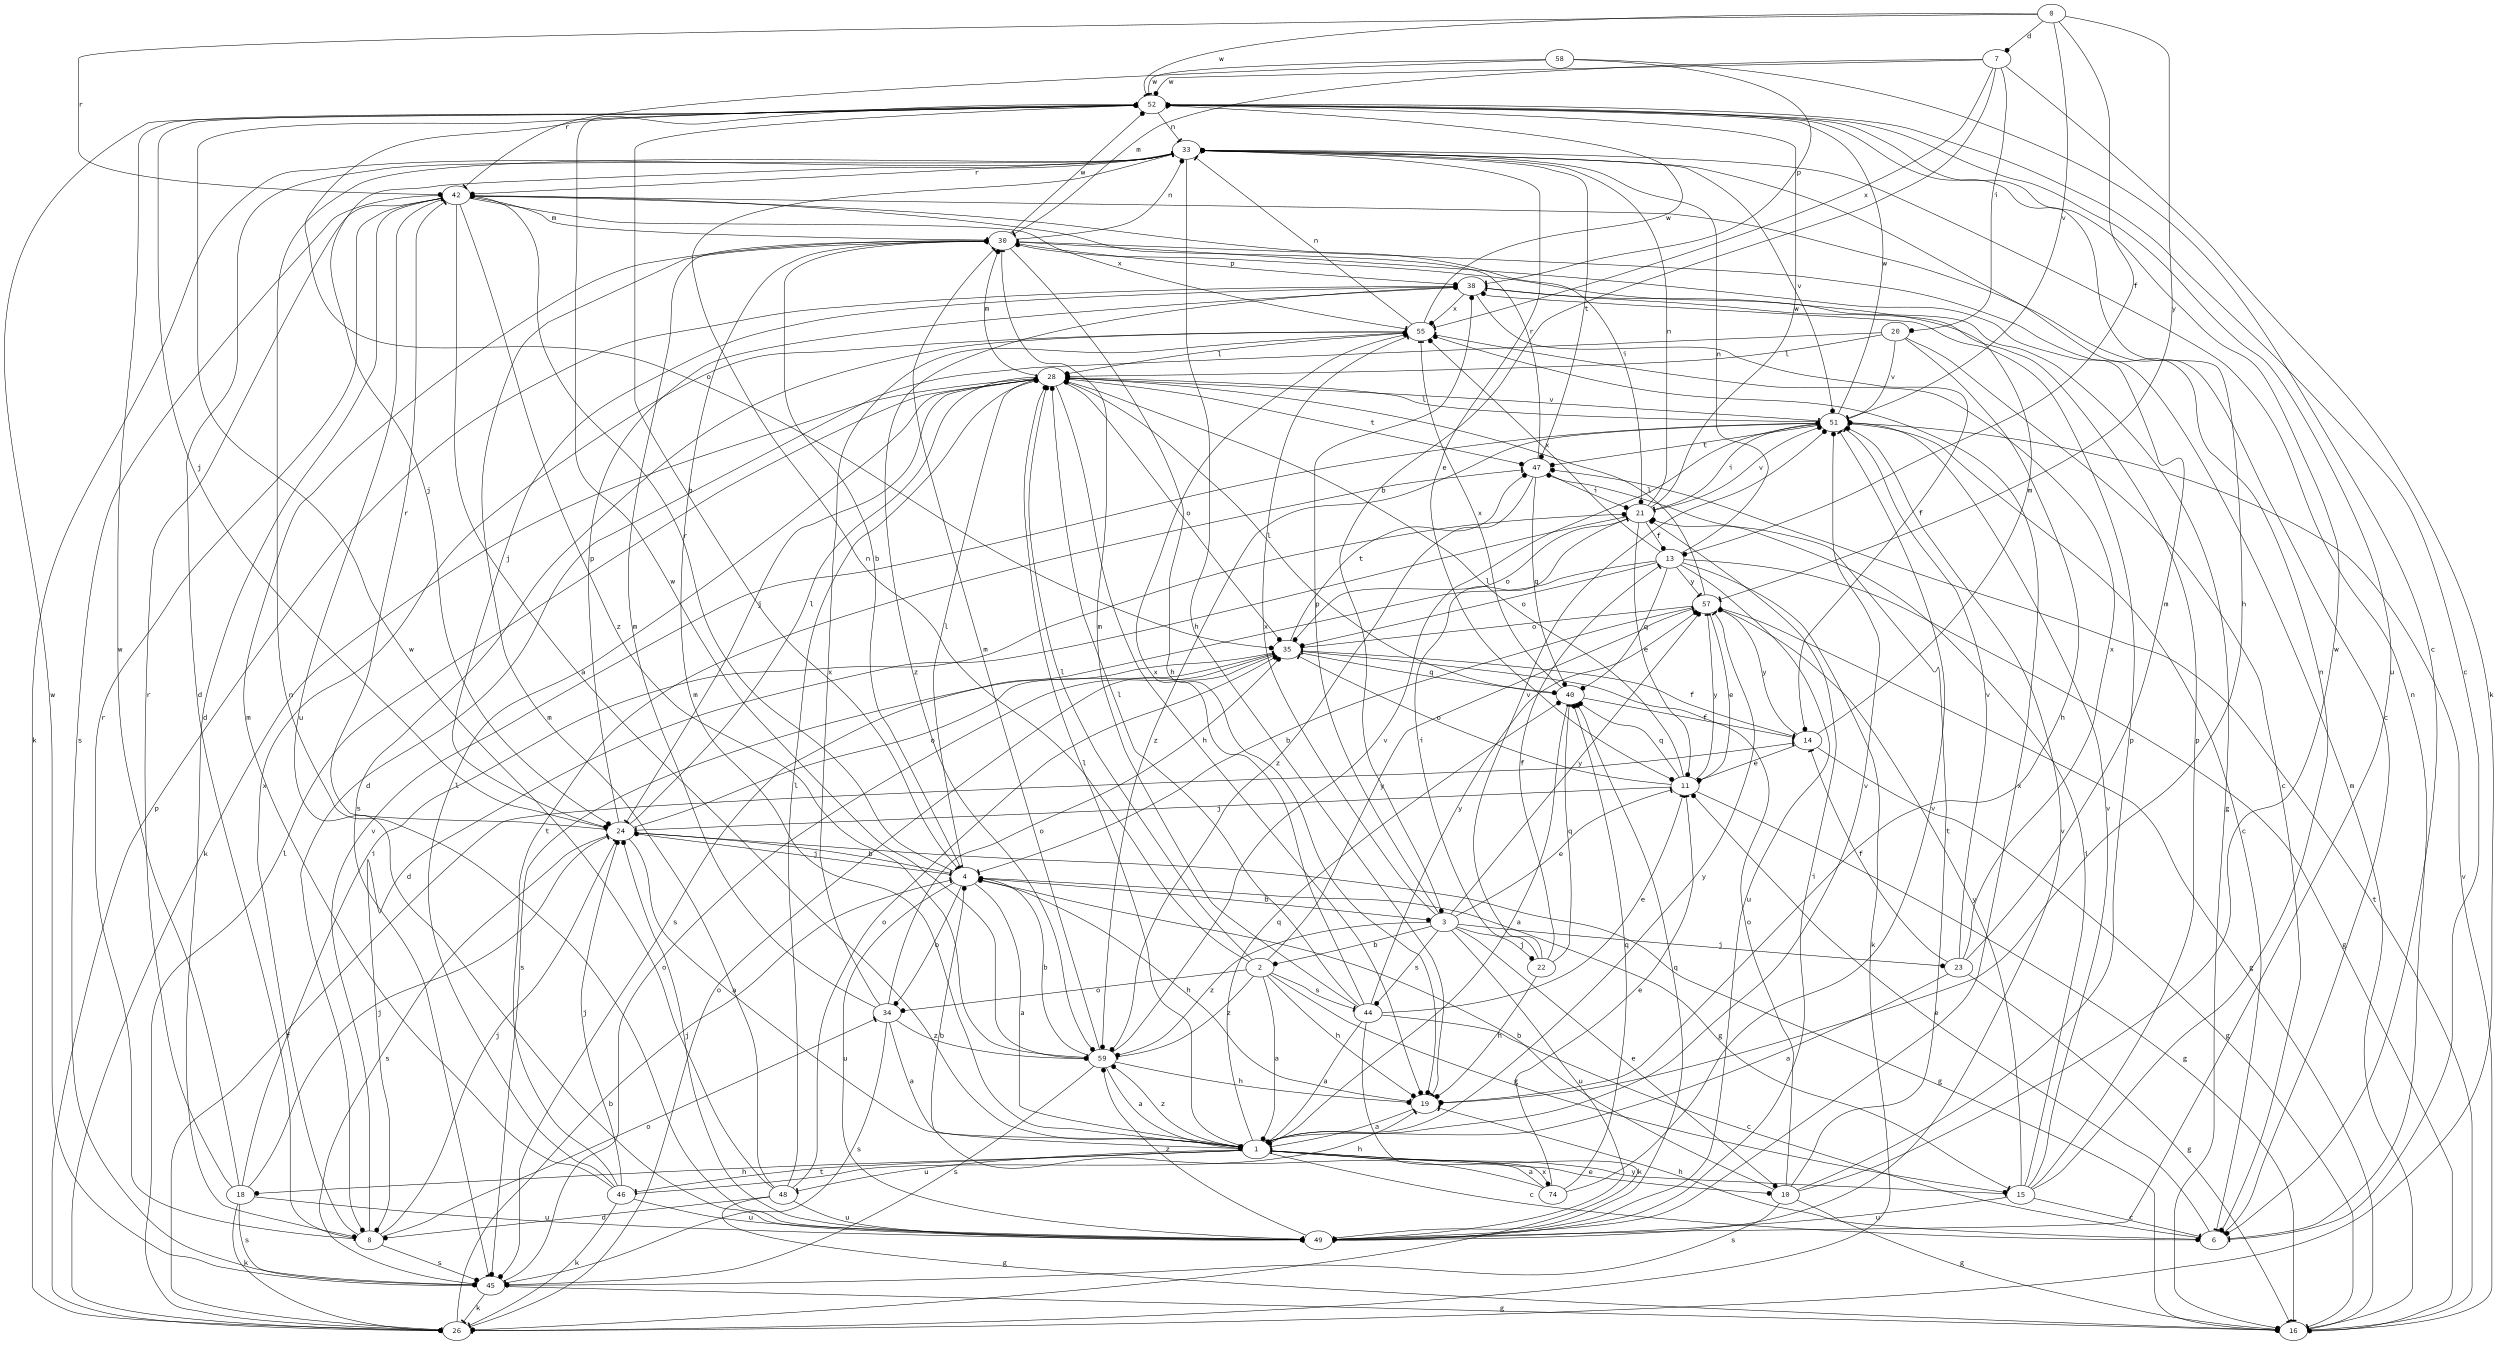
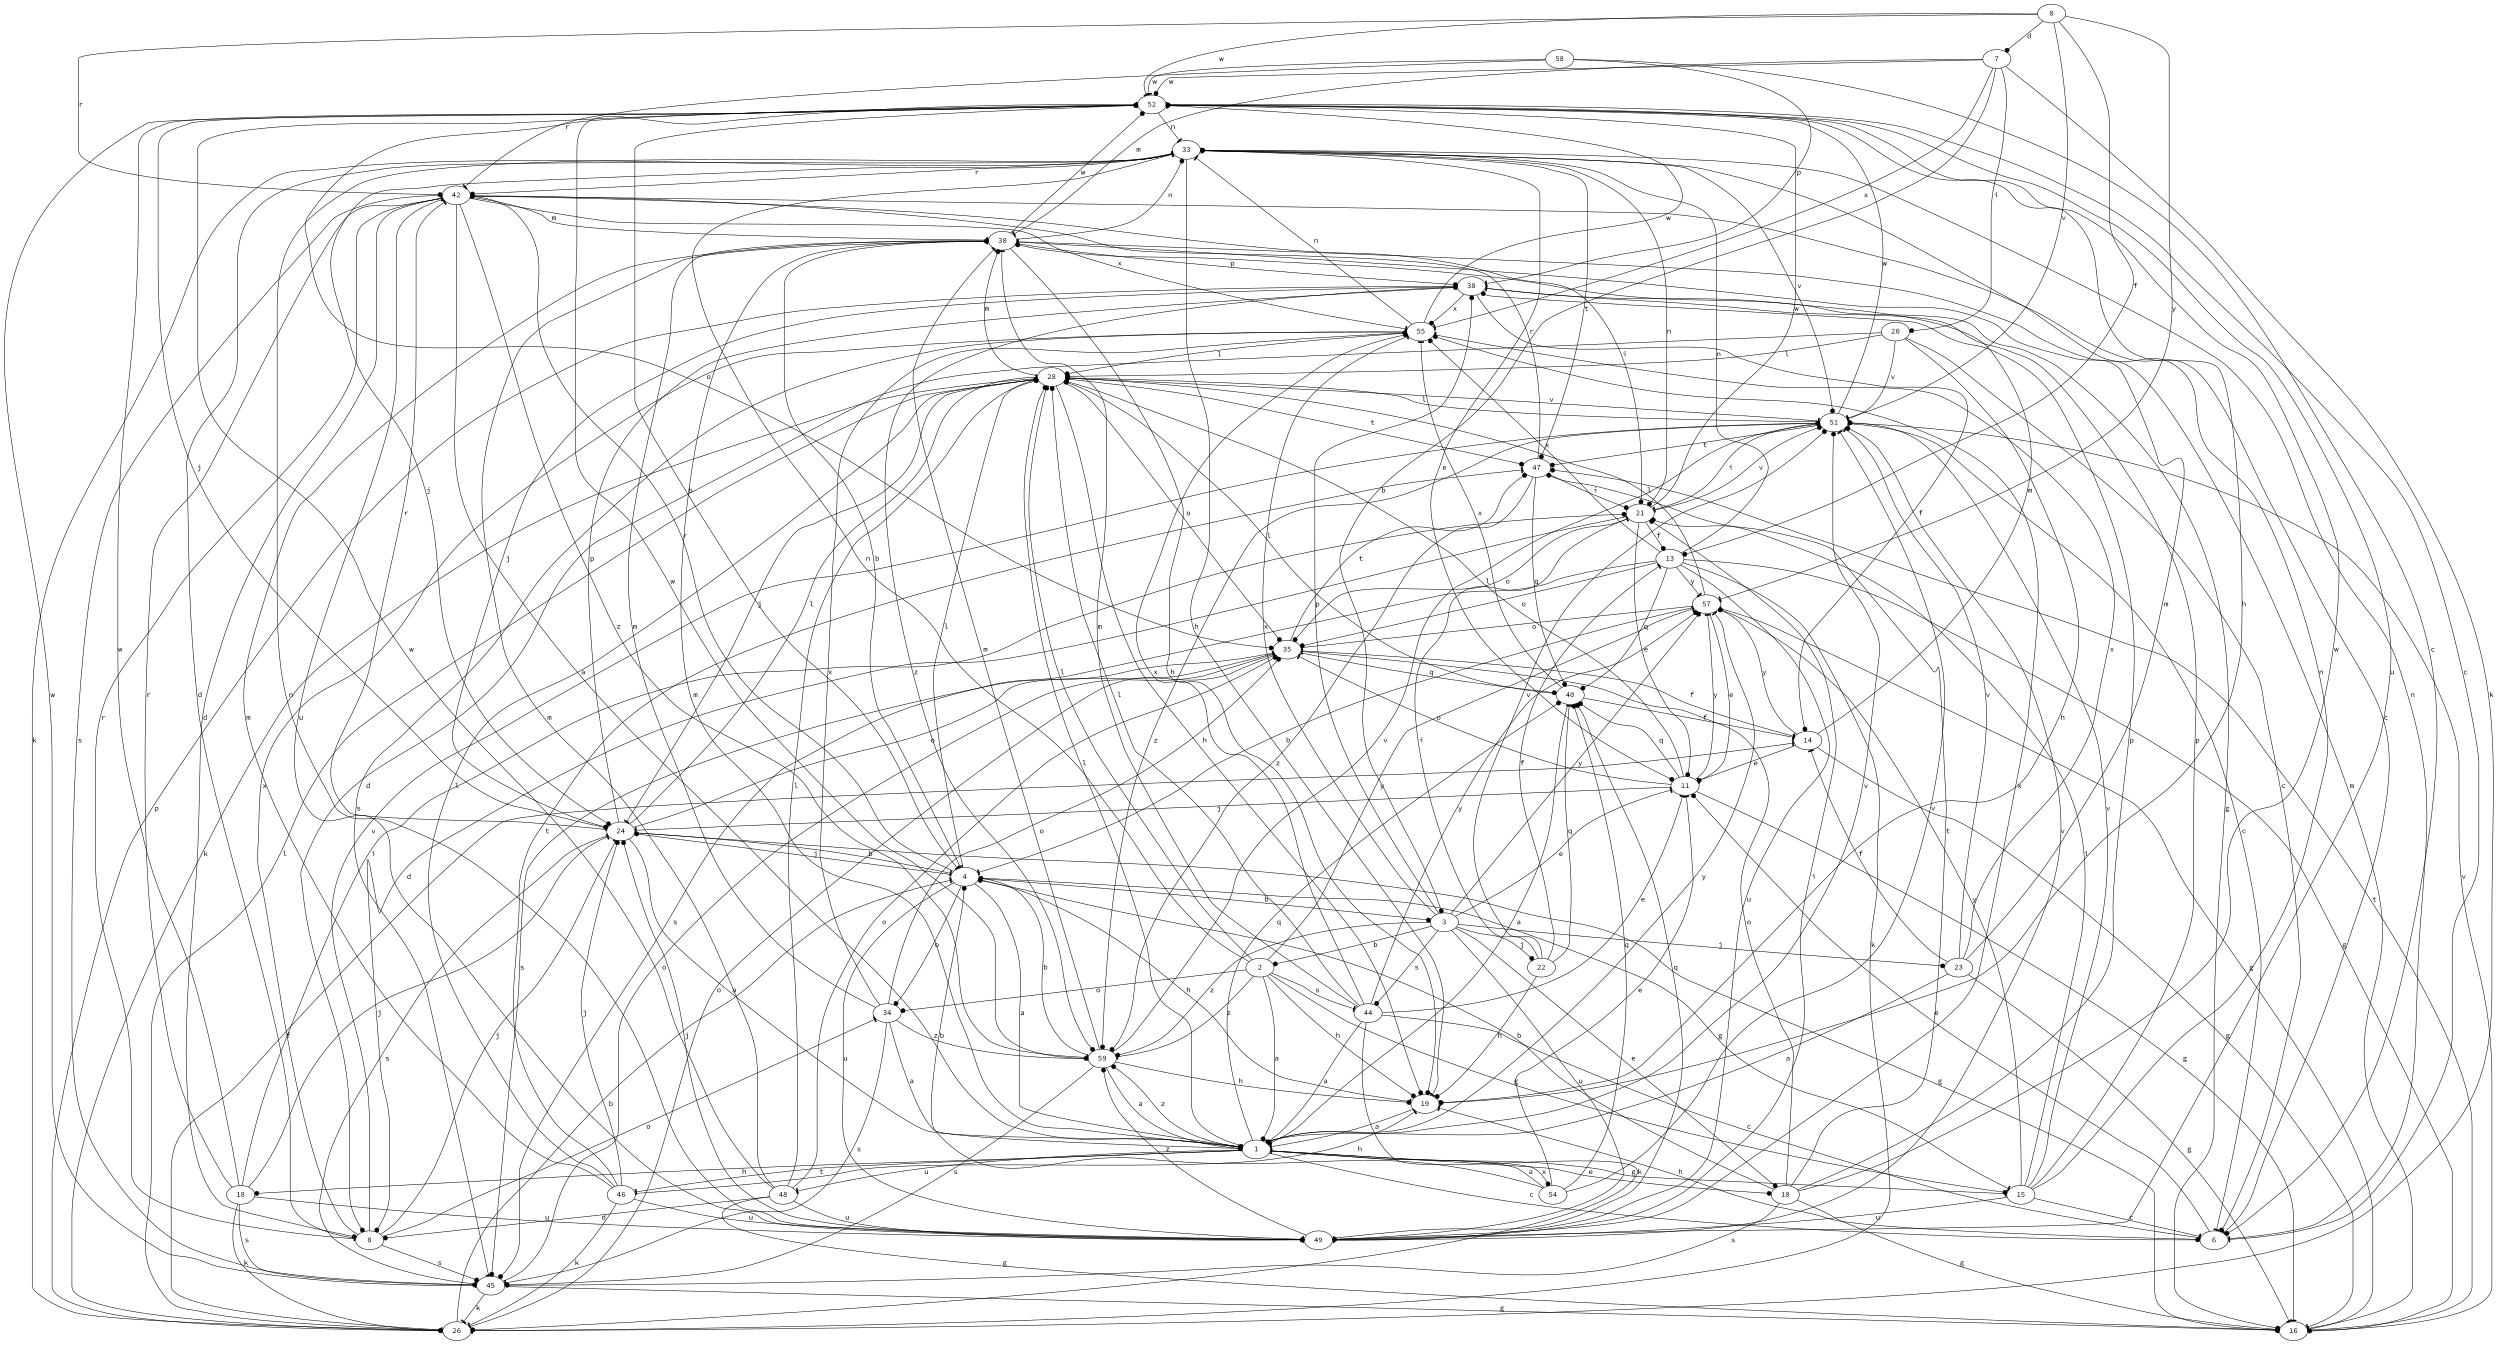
(1580, 173) -> (1576, 172)
(1634, 1172) -> (1634, 1172)
(1553, 1195) -> (1553, 1195)
(330, 1279) -> (331, 1279)
